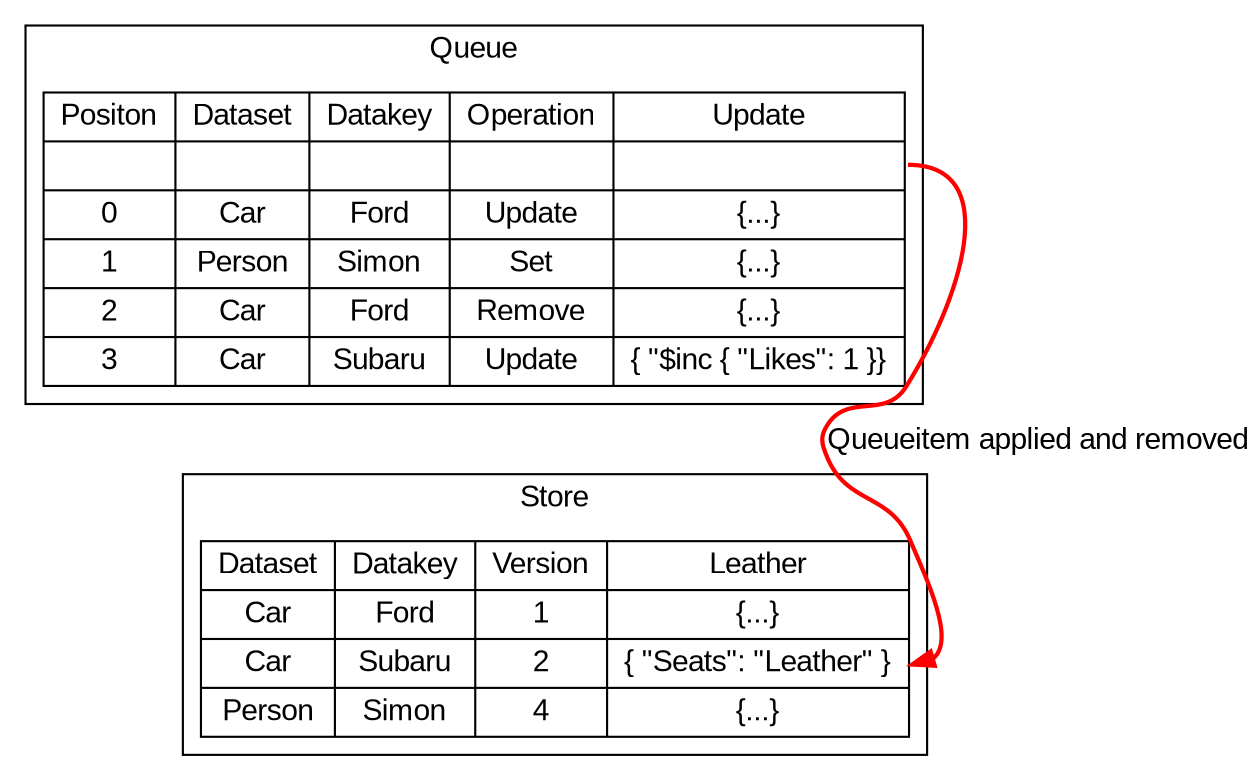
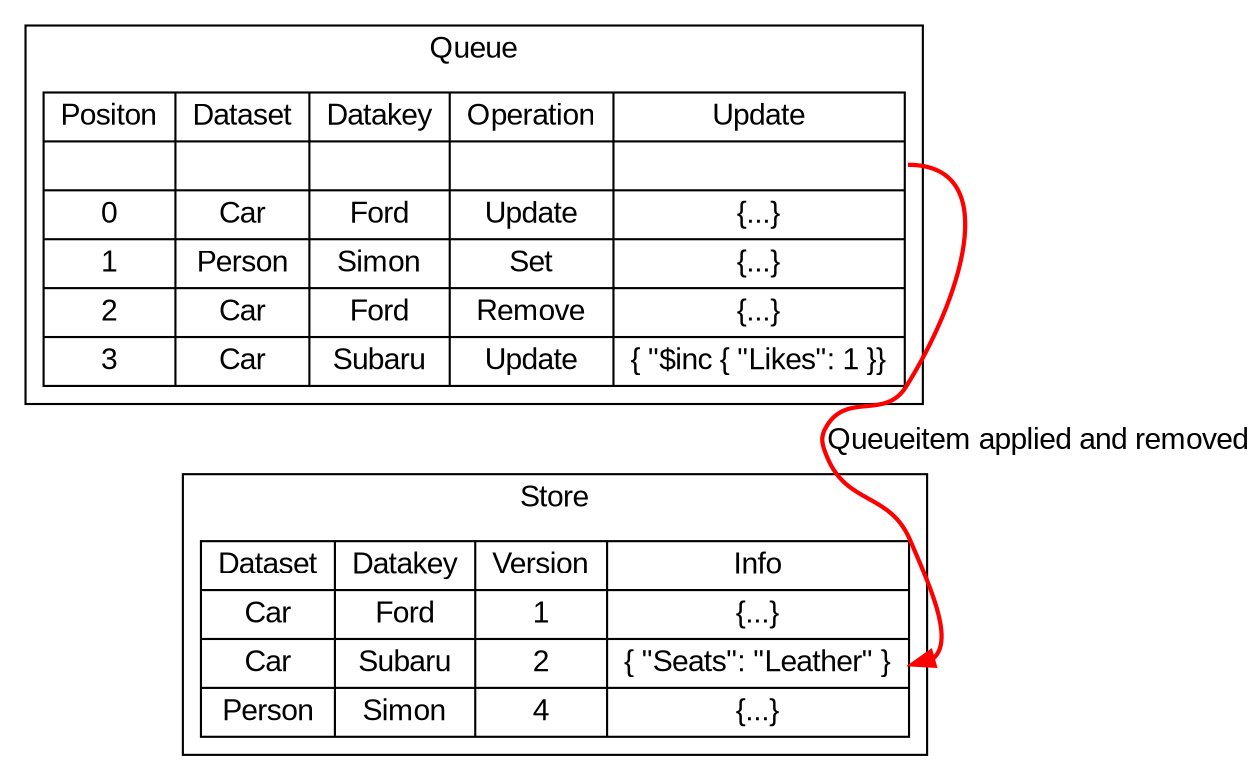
(758, 565) -> (758, 565)
